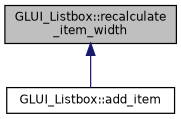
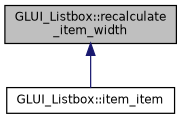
(91, 100) -> (91, 100)
